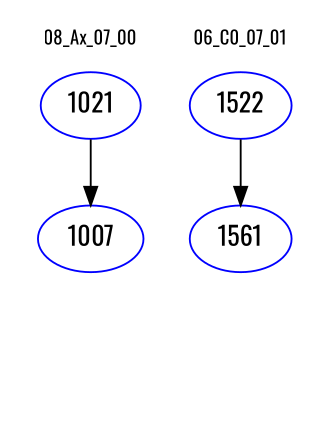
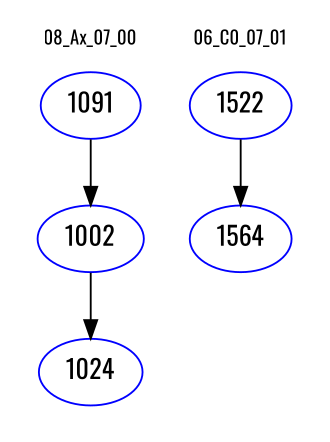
(91, 106) -> (91, 106)
(91, 239) -> (91, 239)
(241, 239) -> (241, 239)
none -> (91, 372)
